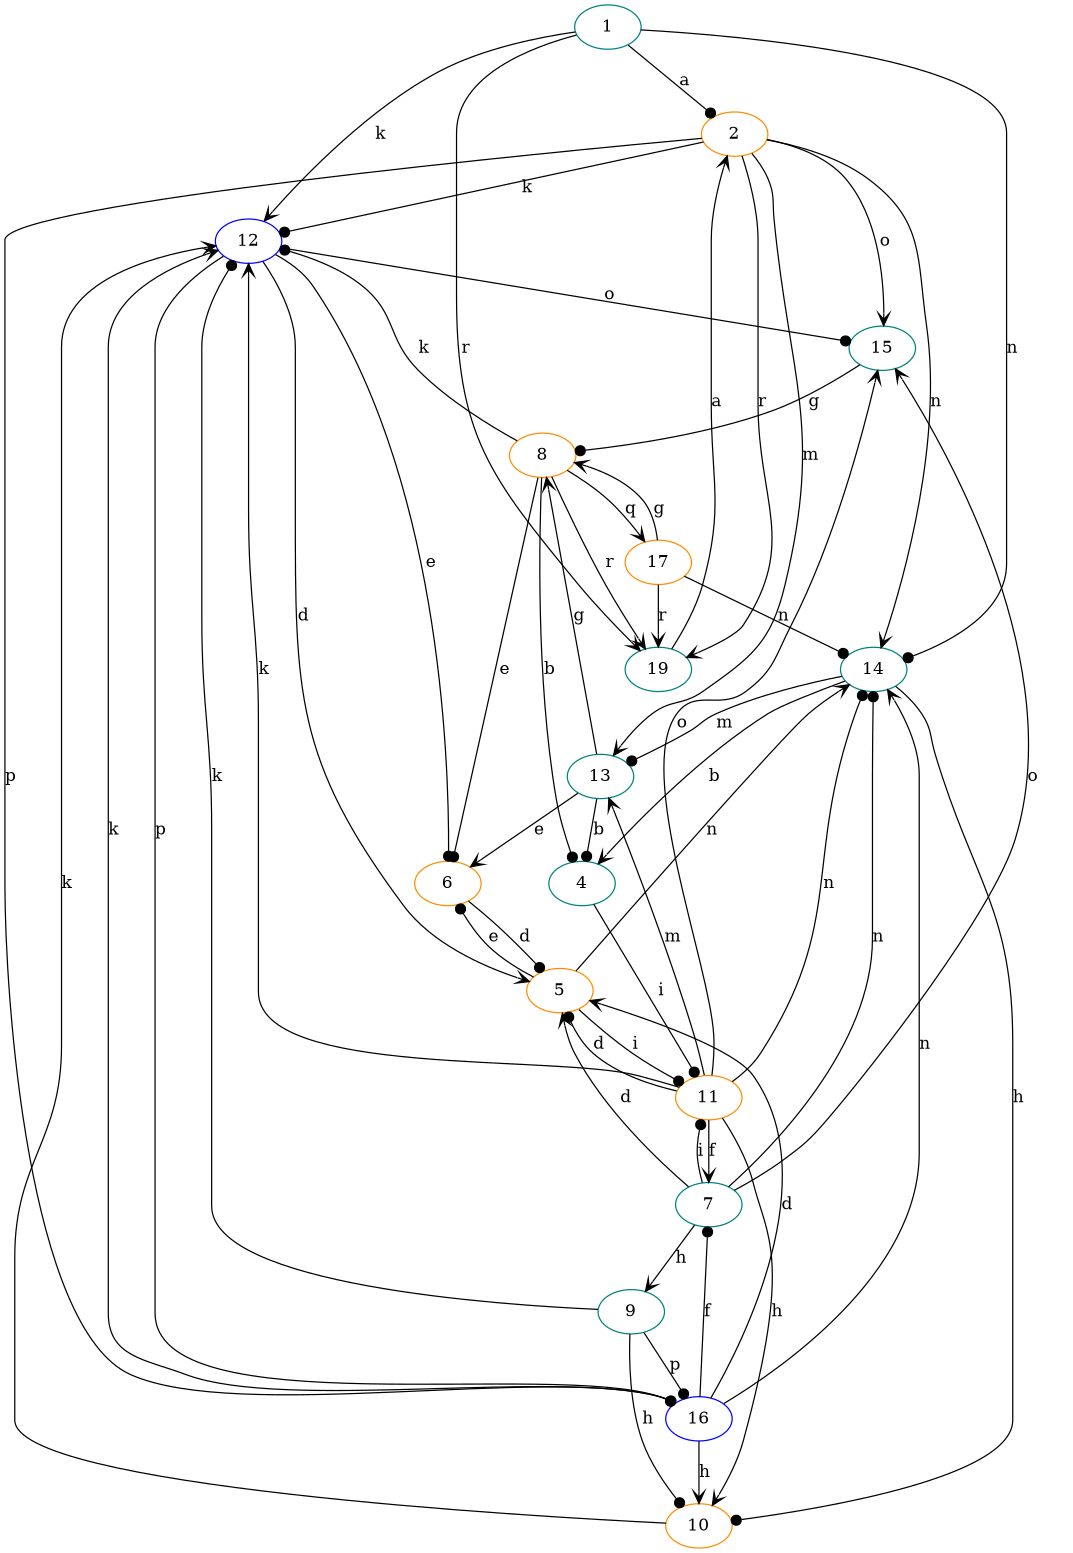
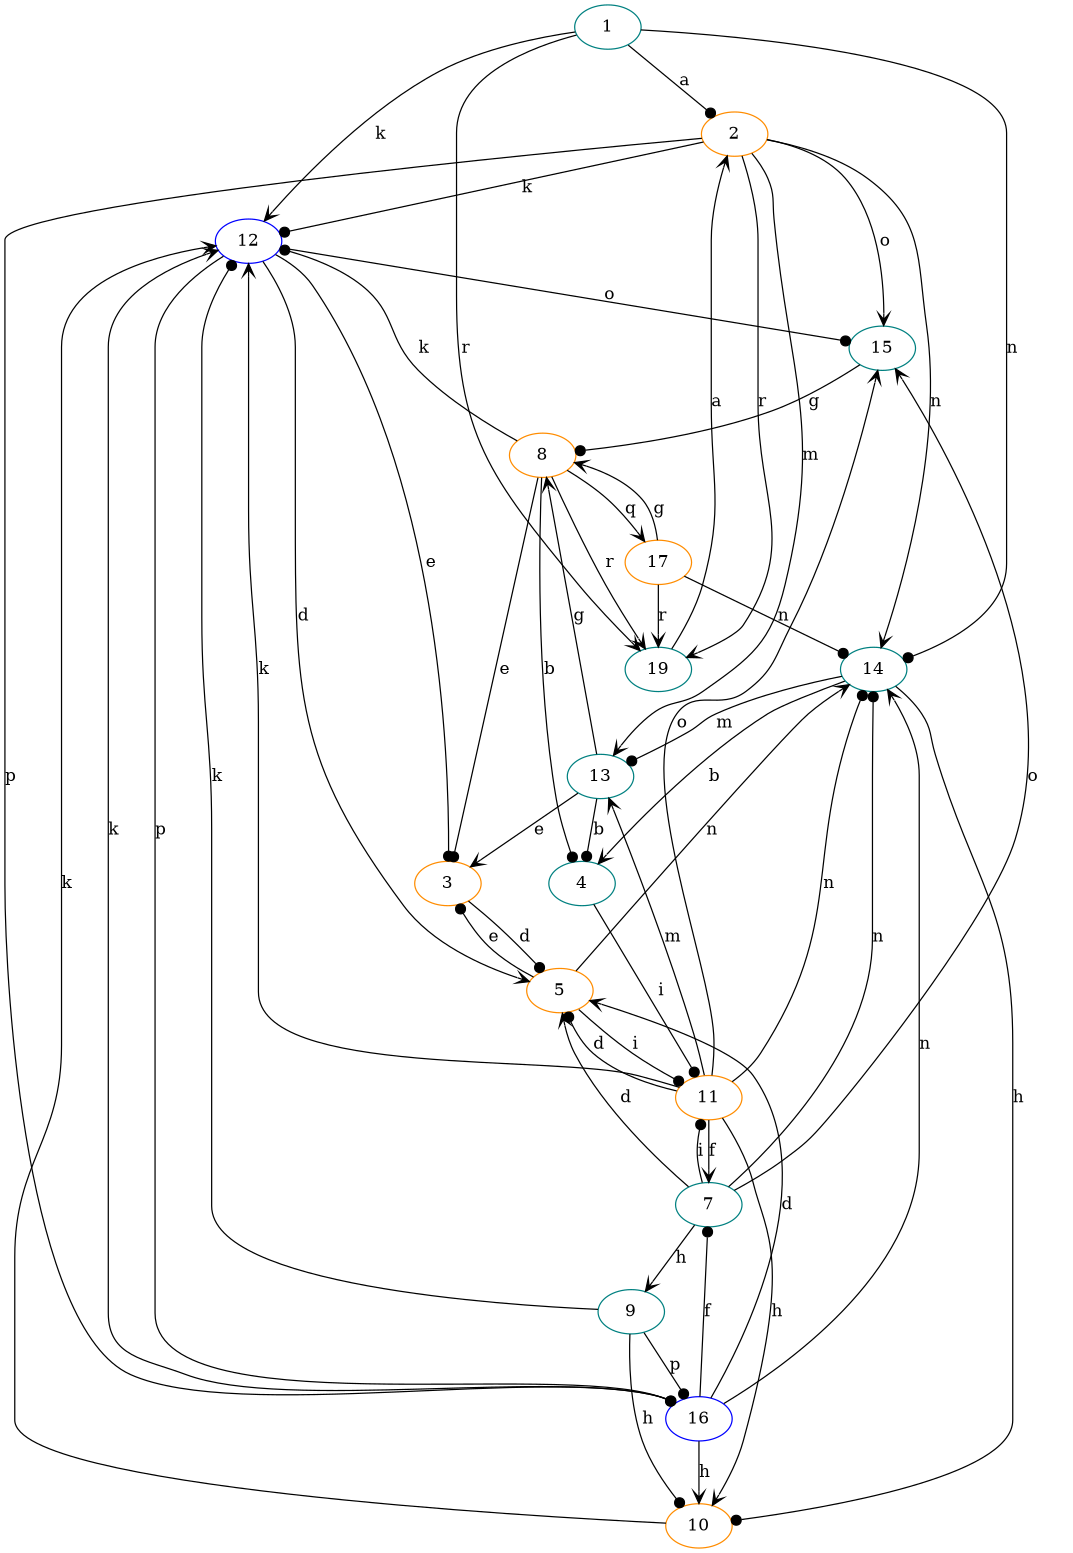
(448, 884) -> (448, 884)
